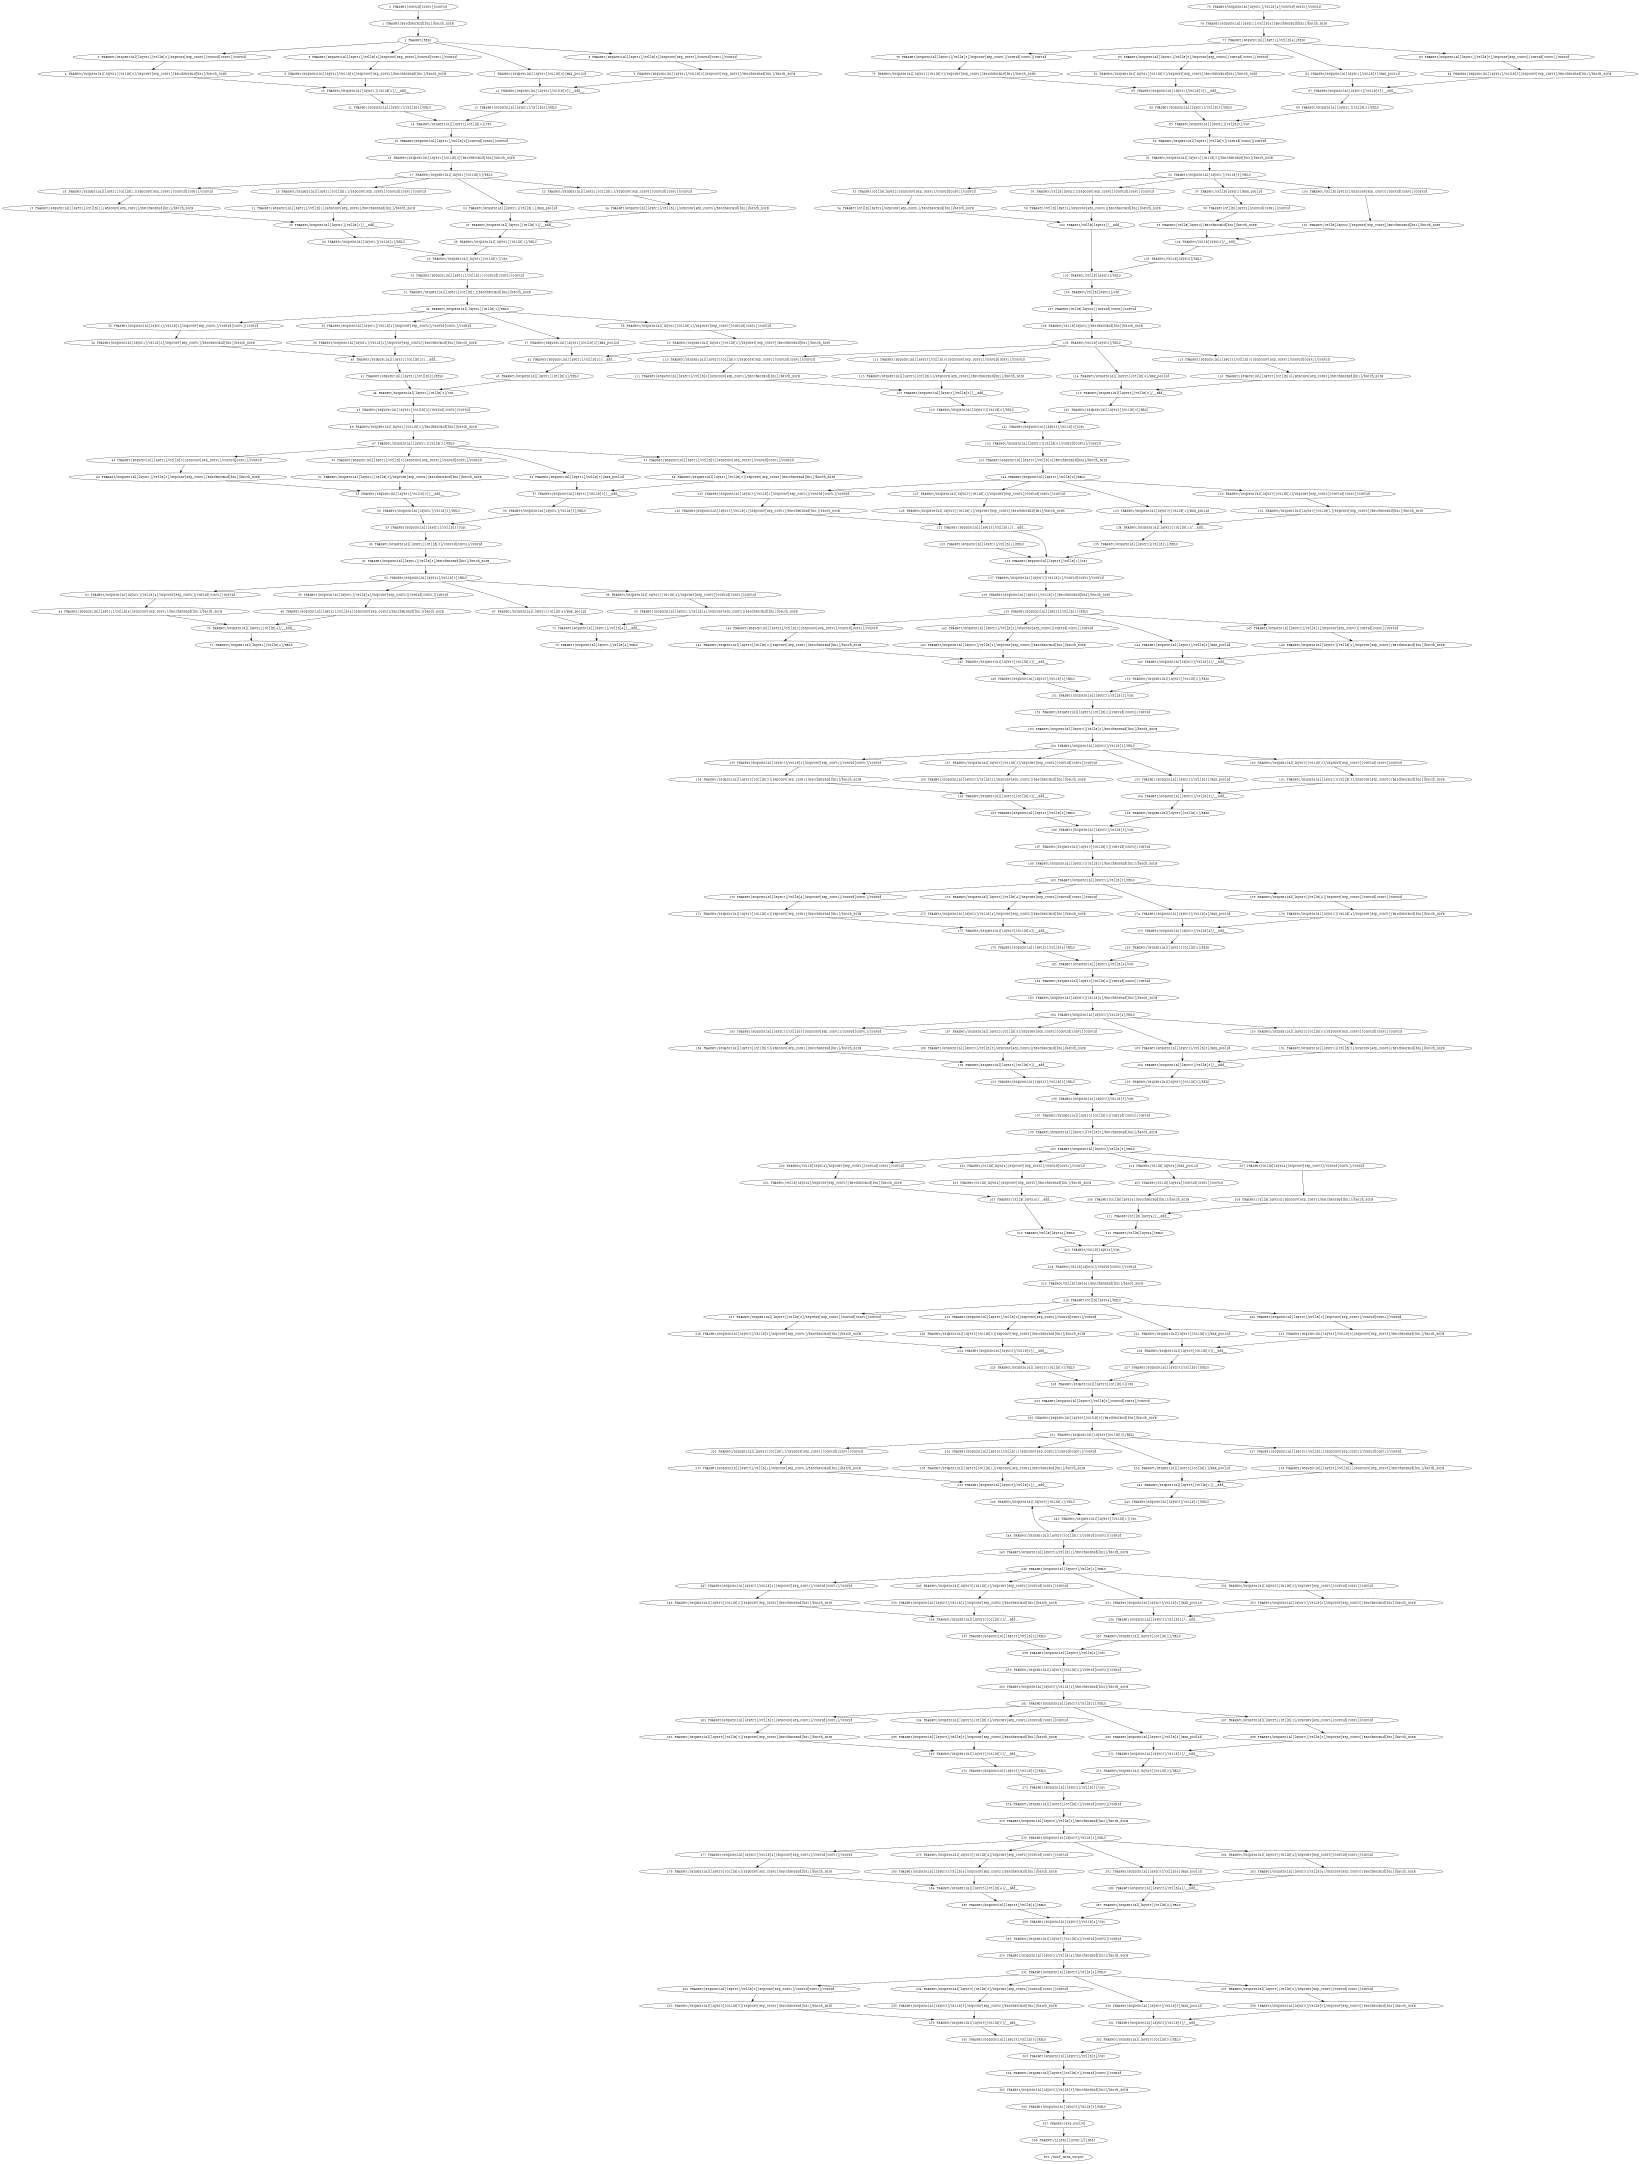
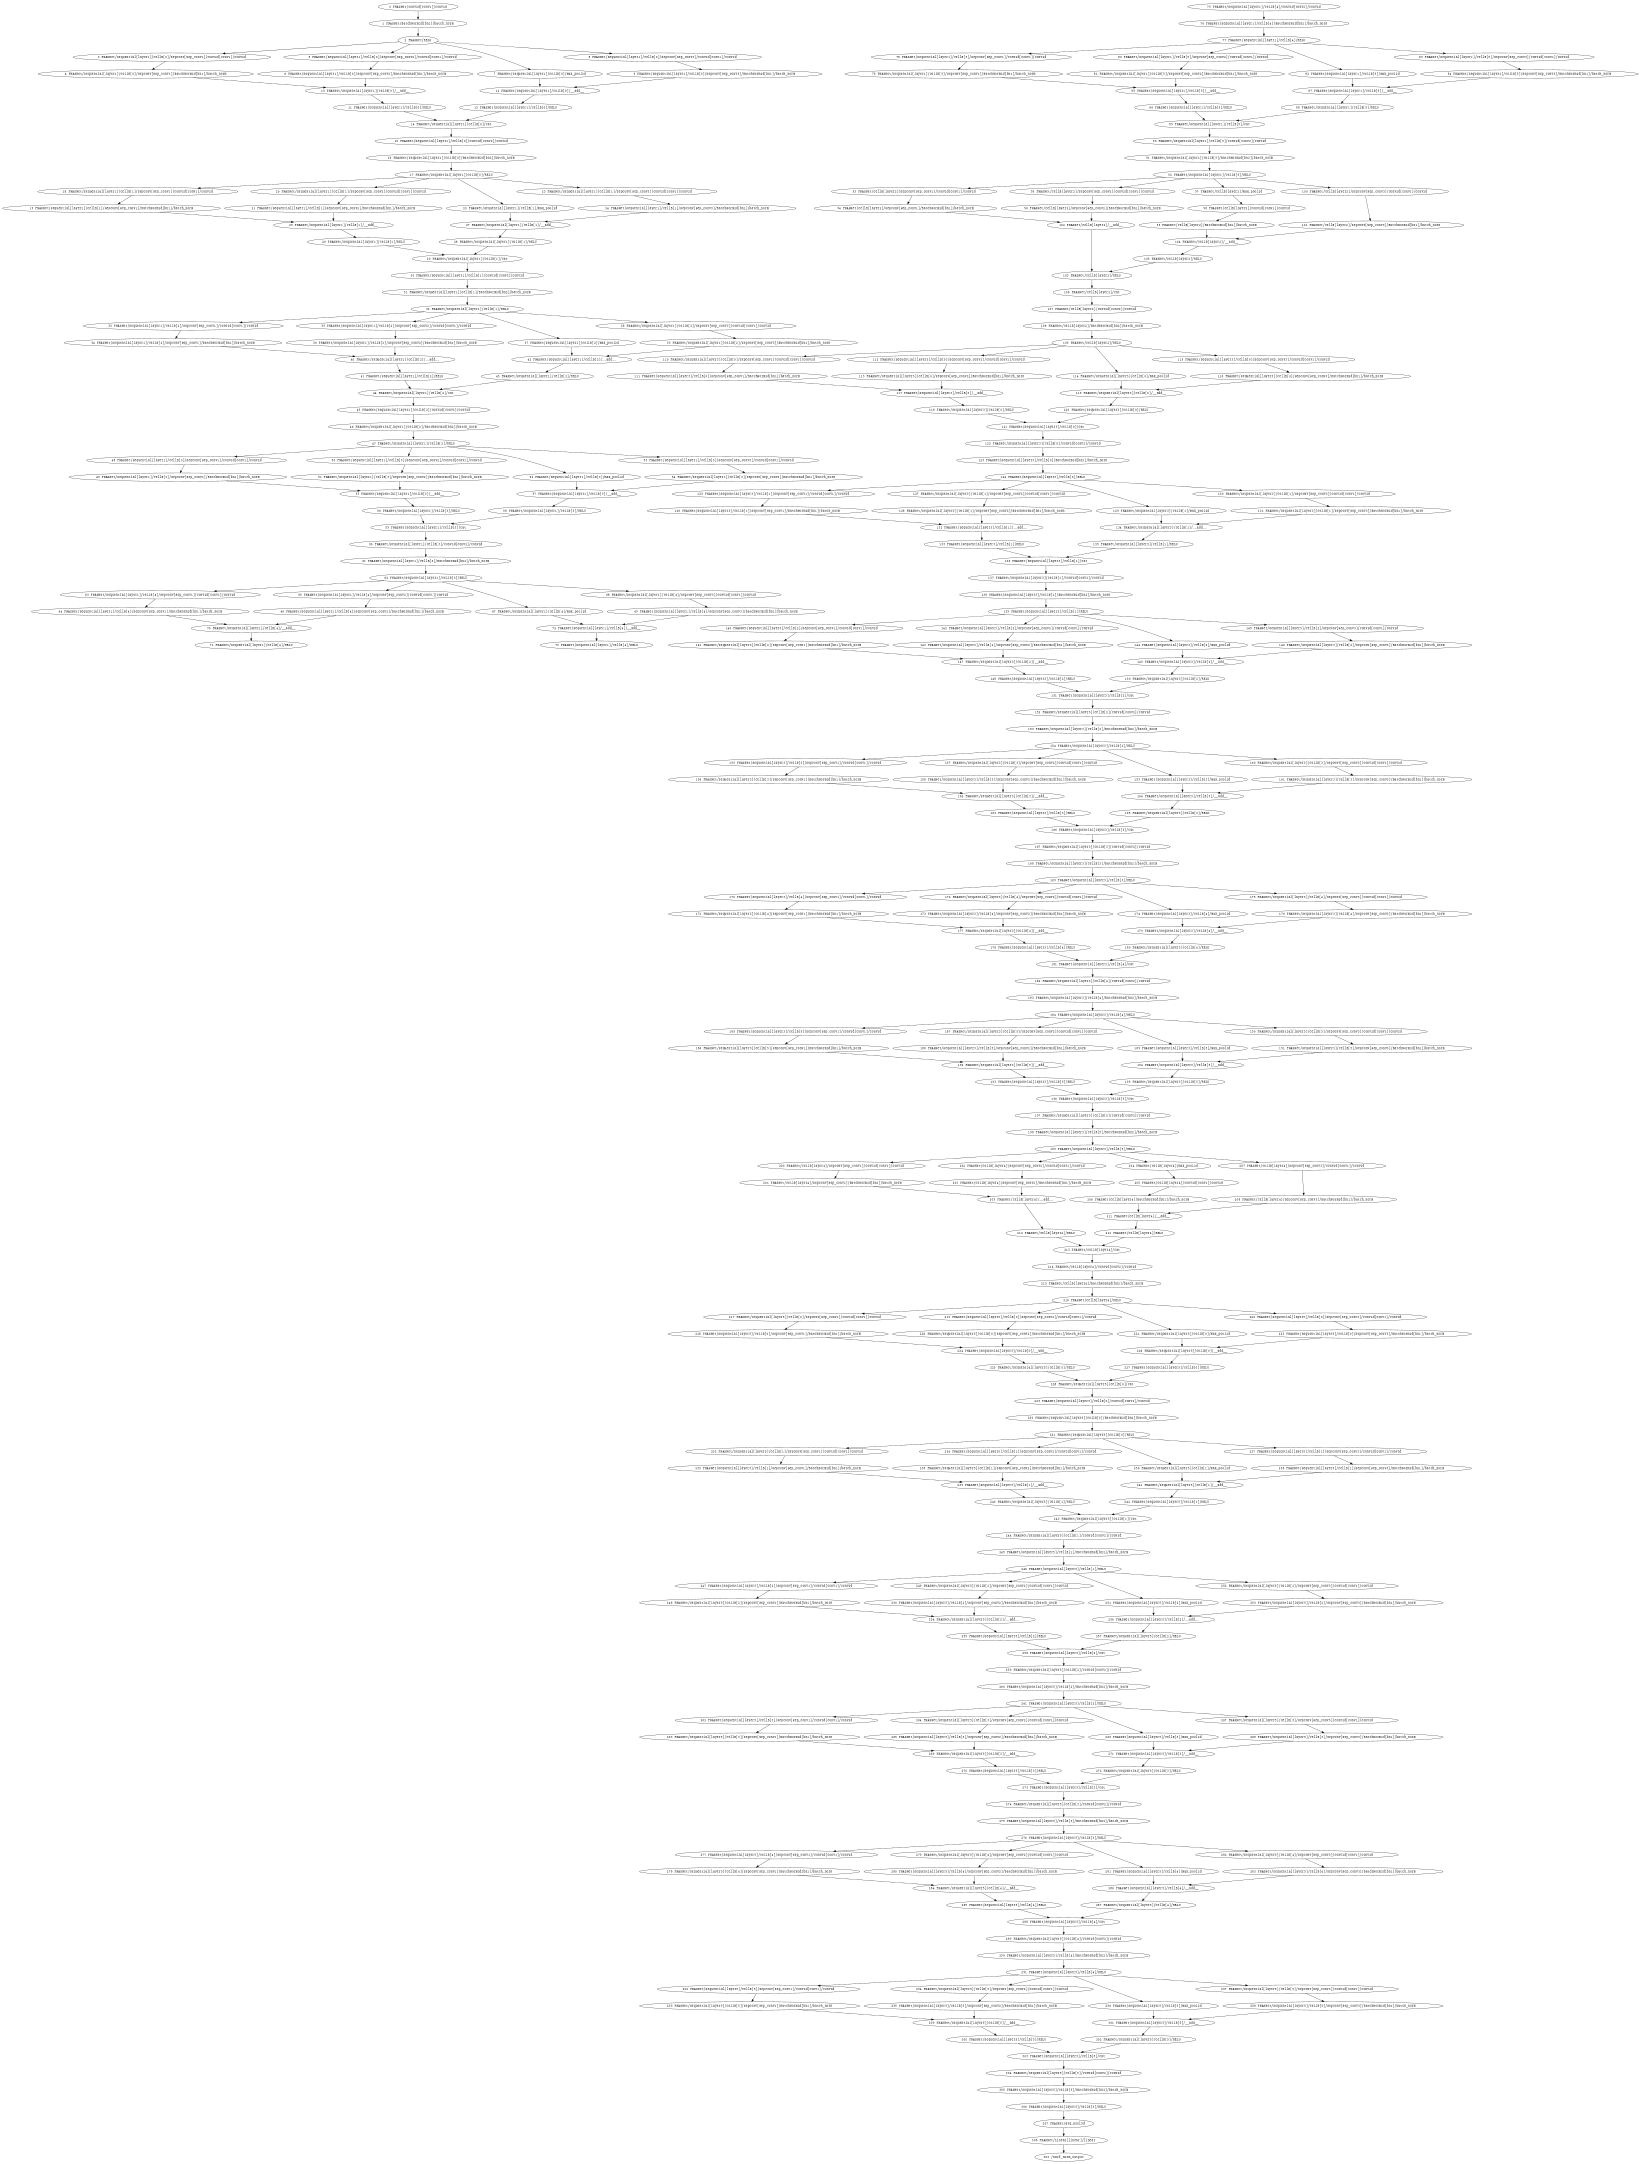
(1035, 537) -> (982, 535)
(1037, 1523) -> (1016, 1493)
